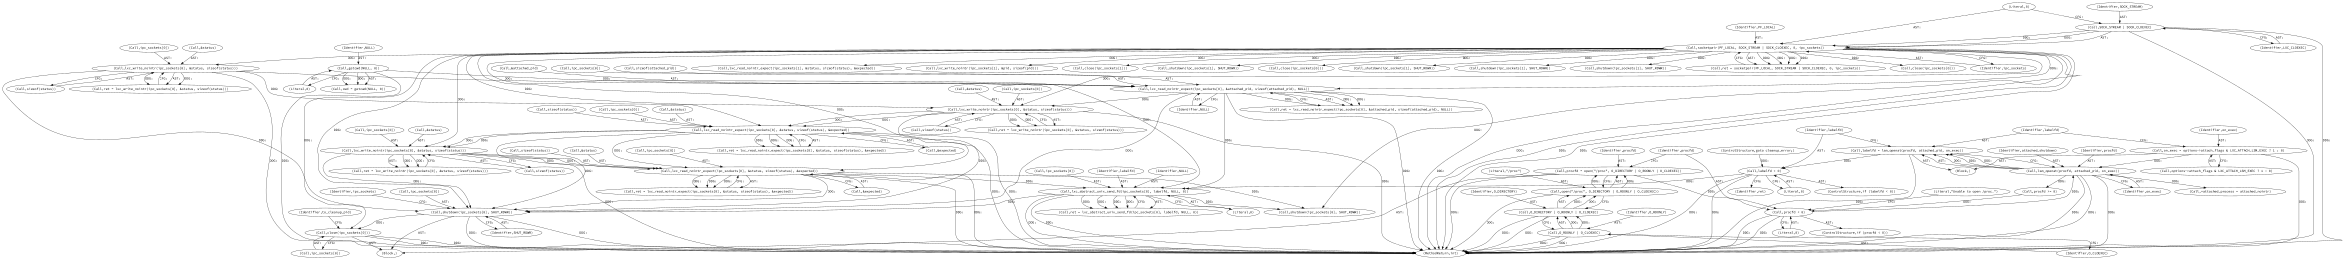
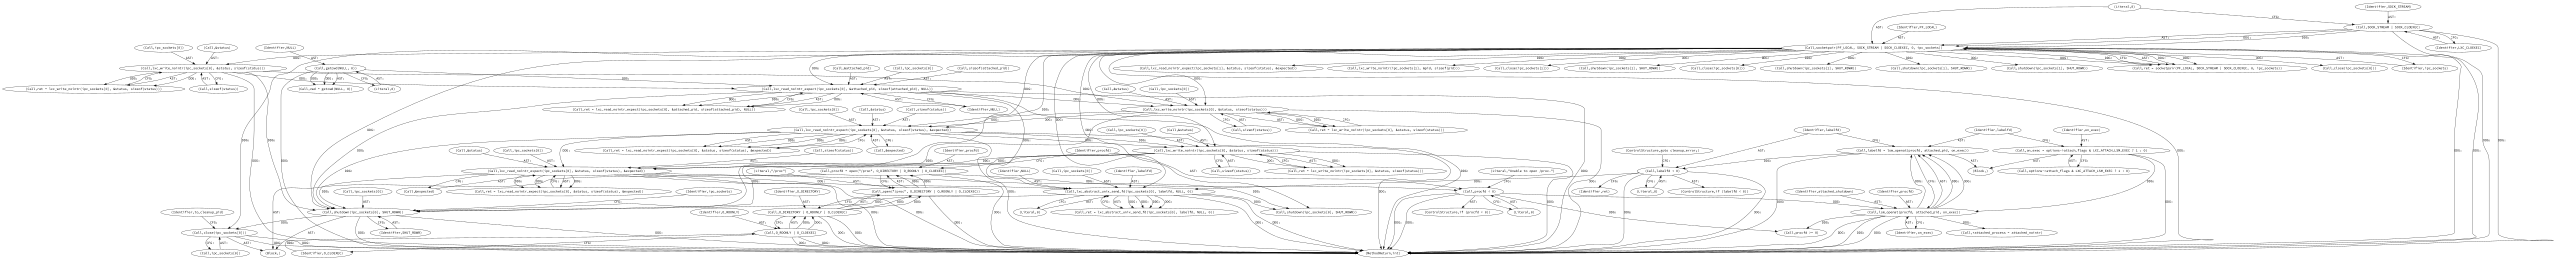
(1766, 161) -> (1667, 161)
(1918, 204) -> (1634, 220)
(1866, 243) -> (292, 243)
